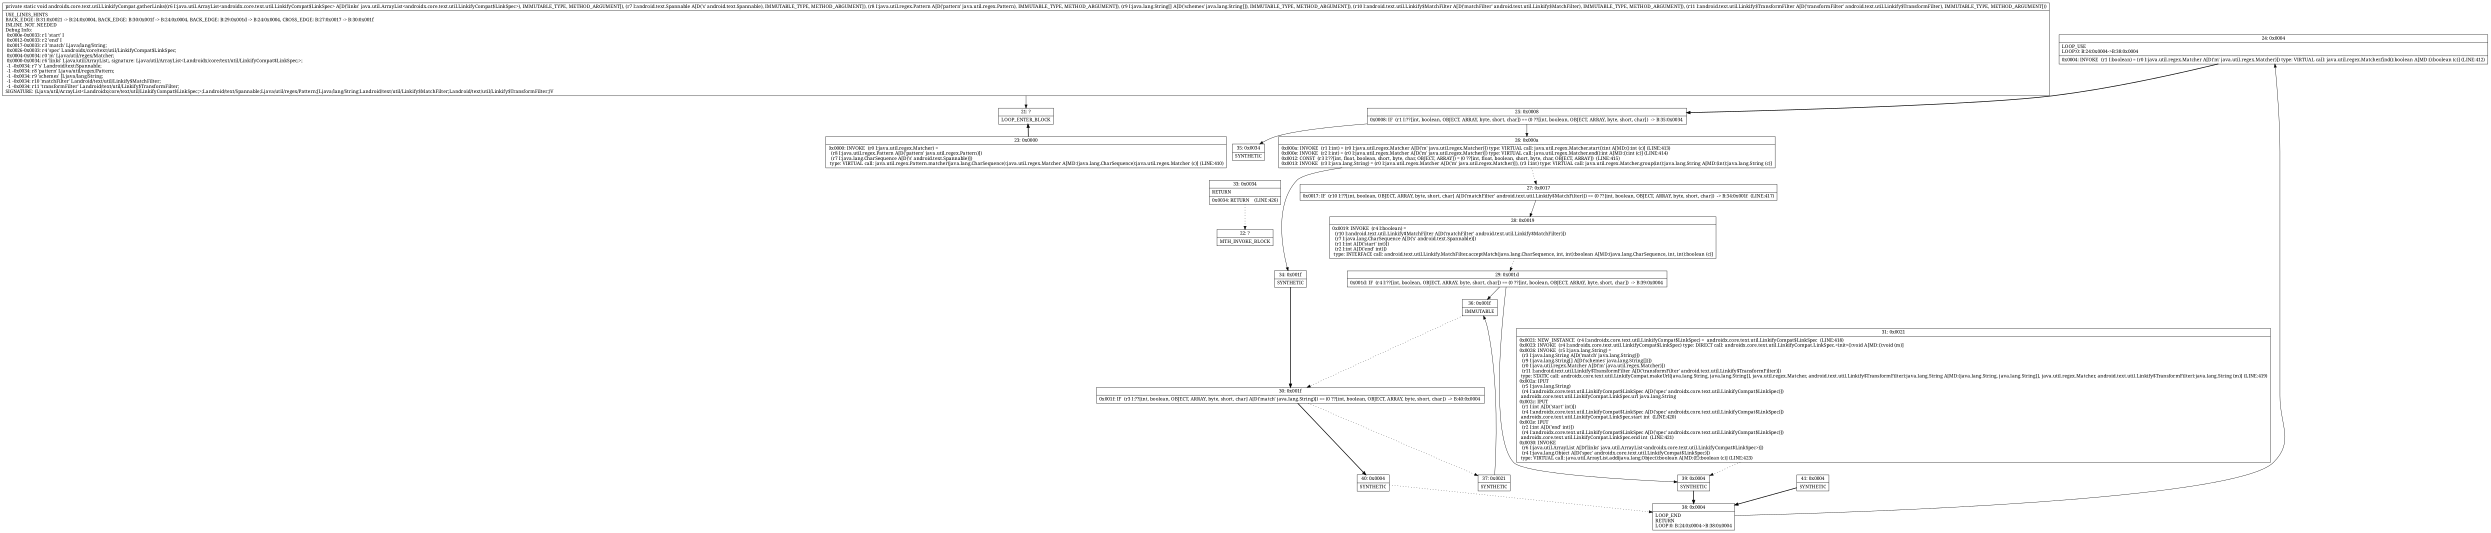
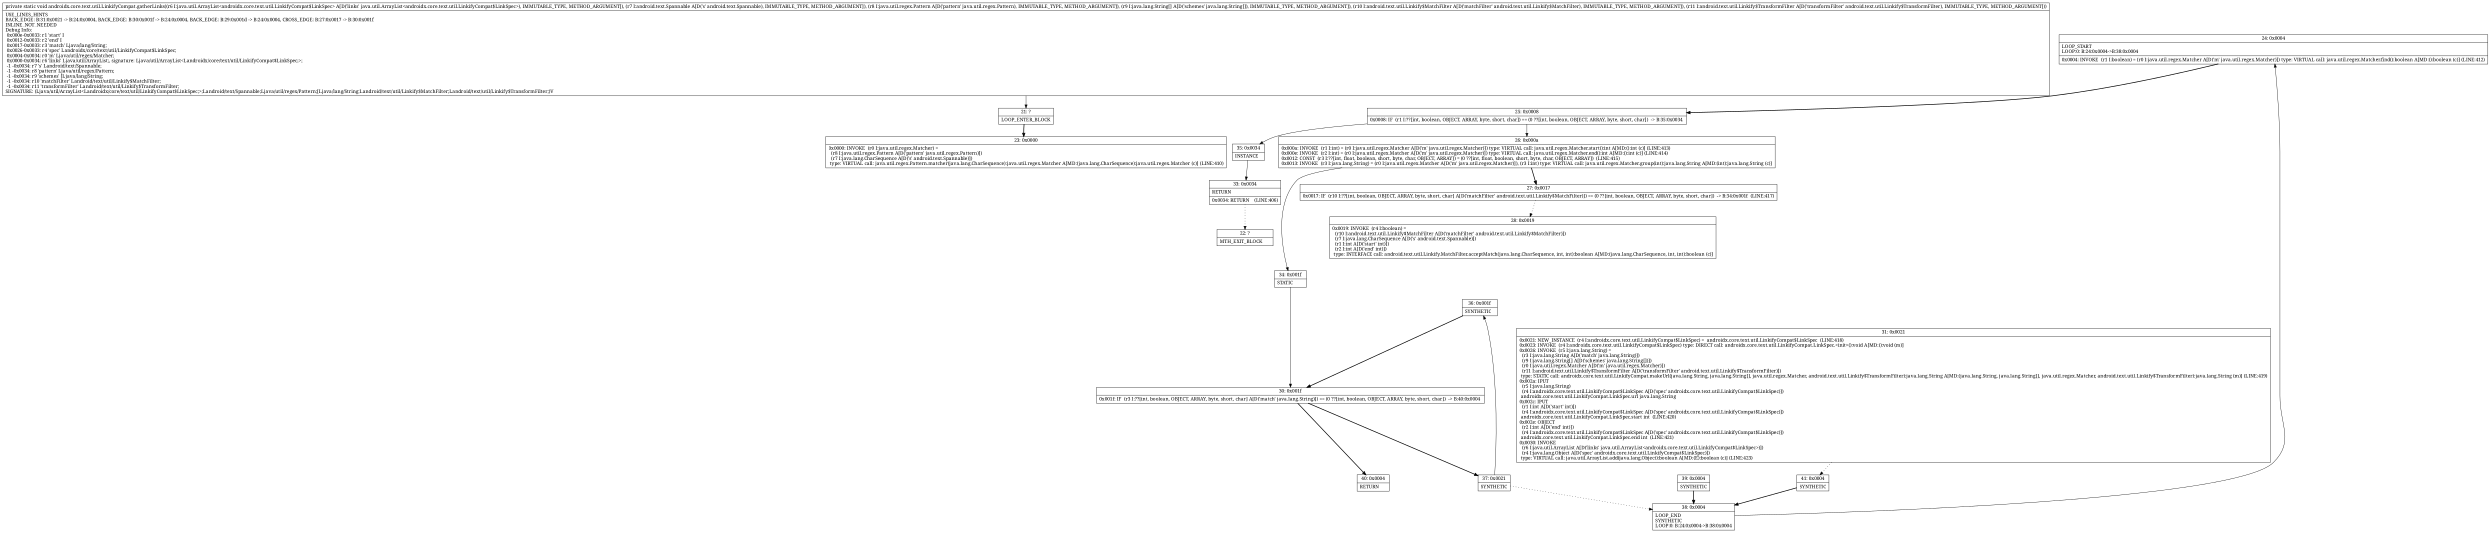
(2074, 46) -> (2077, 46)
(1028, 132) -> (1024, 129)
(1248, 156) -> (1247, 156)
none -> (1247, 169)
(1533, 174) -> (1533, 174)
(1245, 200) -> (1245, 200)
(1534, 207) -> (1534, 207)
(1245, 242) -> (1241, 242)
(1507, 279) -> none
(1290, 283) -> (1285, 283)
(1480, 312) -> (1478, 312)
(1290, 336) -> (1290, 336)
(1387, 351) -> (1387, 351)
(1535, 422) -> (1539, 422)
(1391, 439) -> (1391, 439)
(1727, 468) -> (1827, 467)
(1373, 487) -> (1369, 487)
(1519, 498) -> (1580, 498)
(1665, 521) -> (1669, 521)
